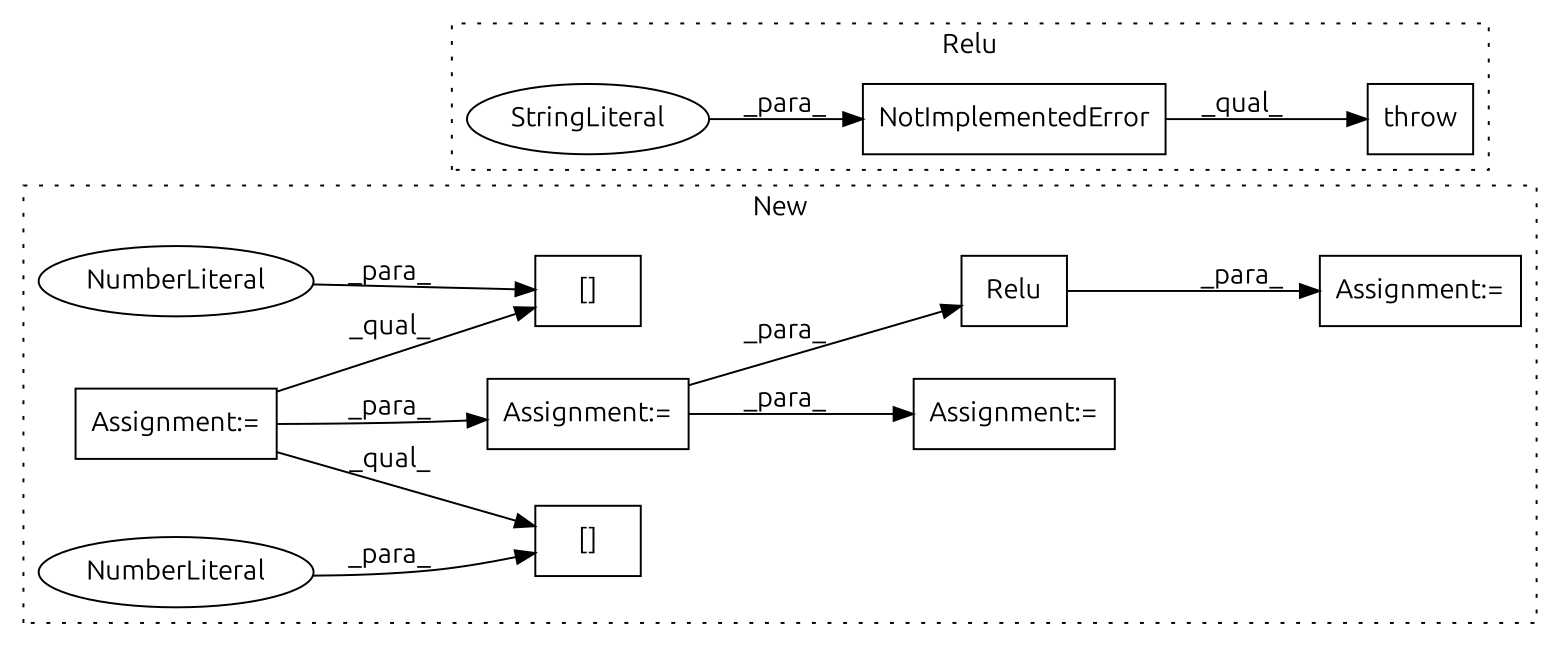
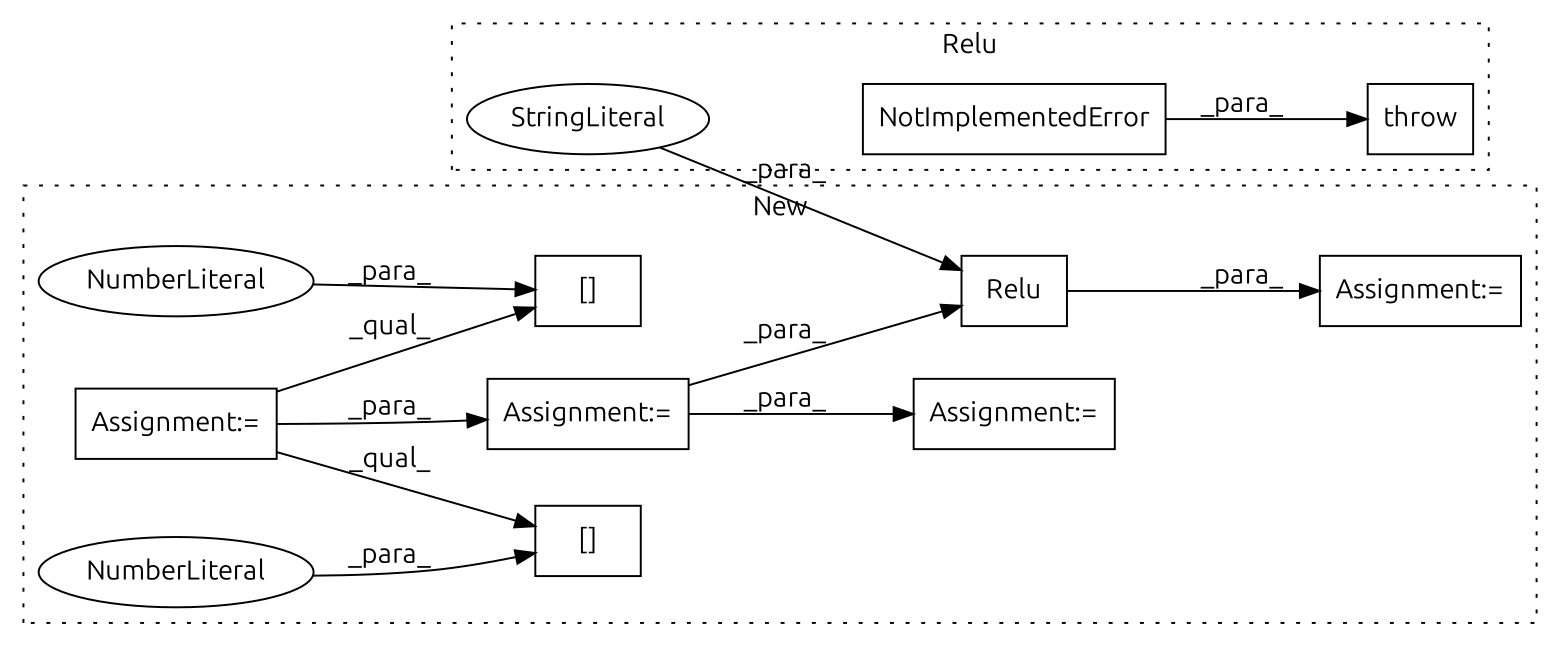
(1243, 104) -> (1243, 104)
(776, 119) -> (801, 205)
